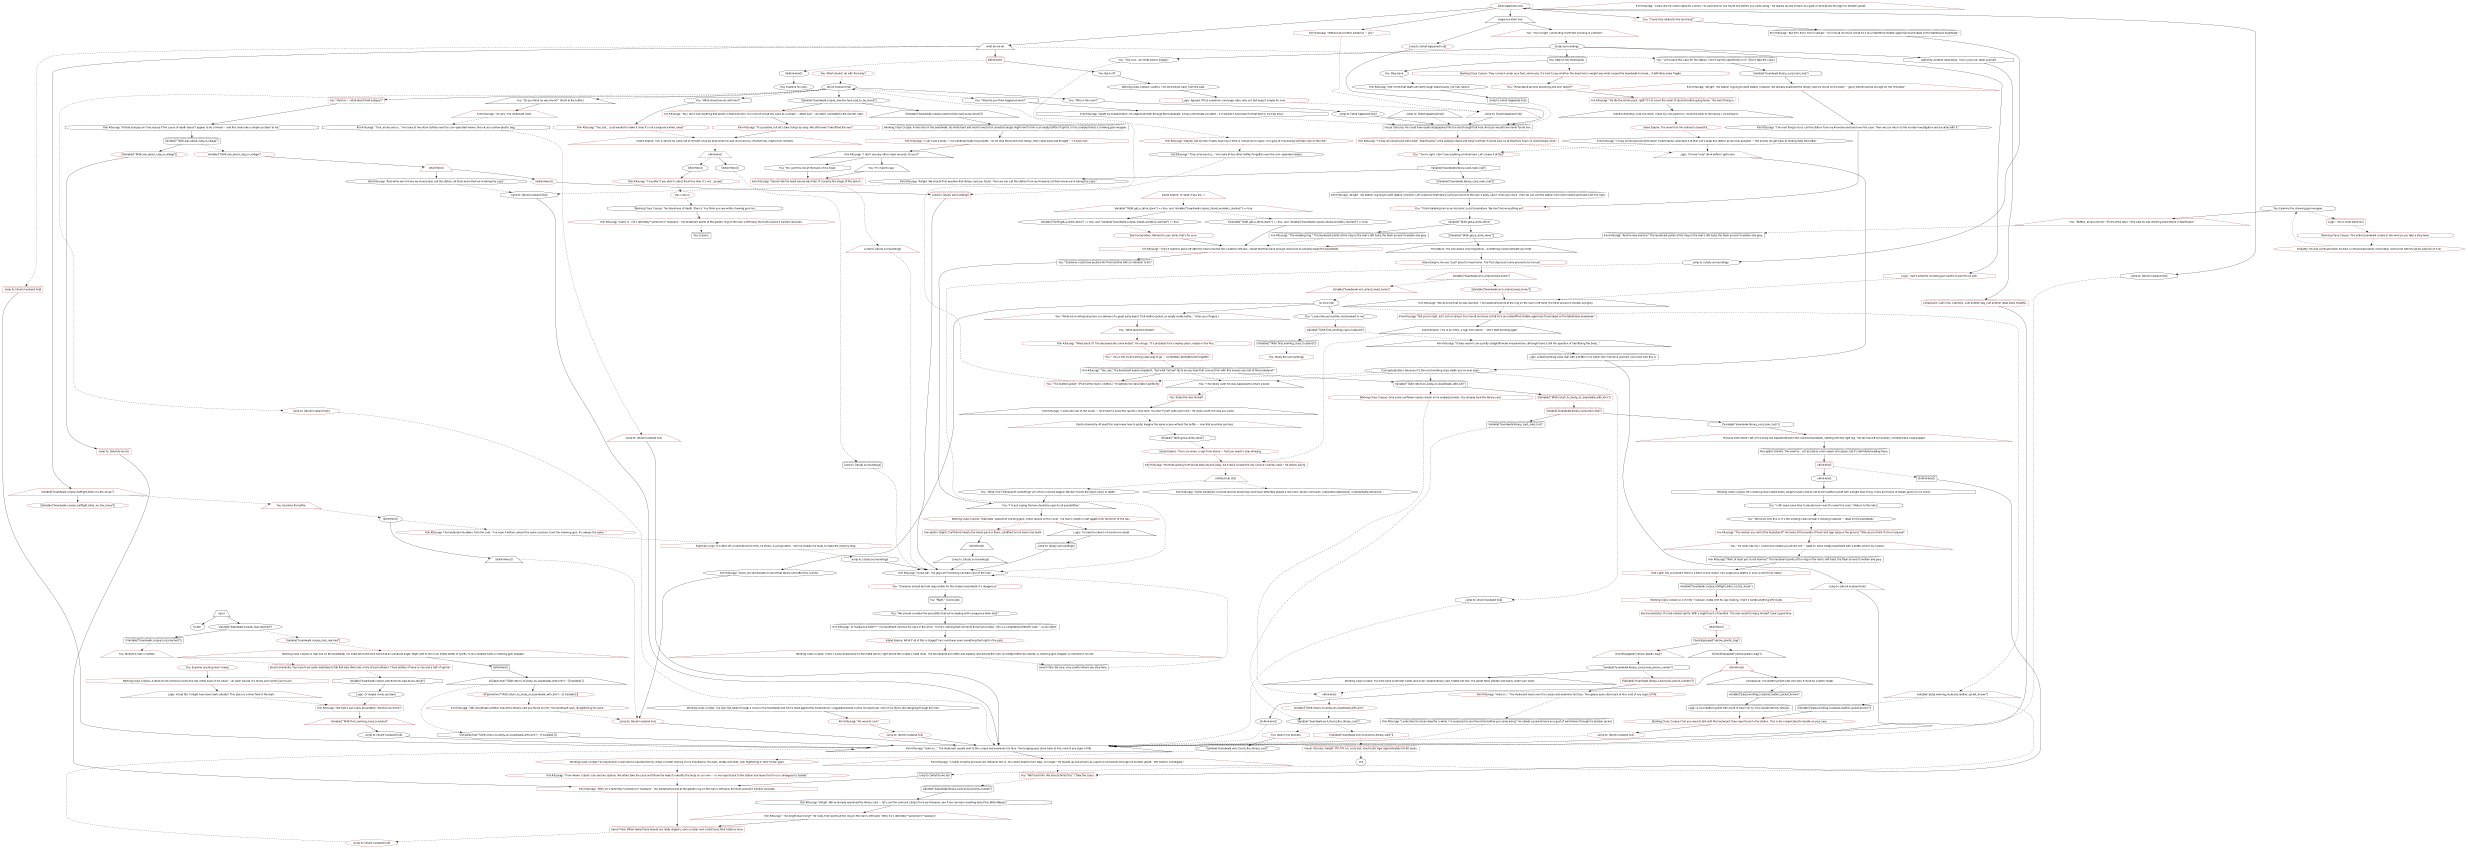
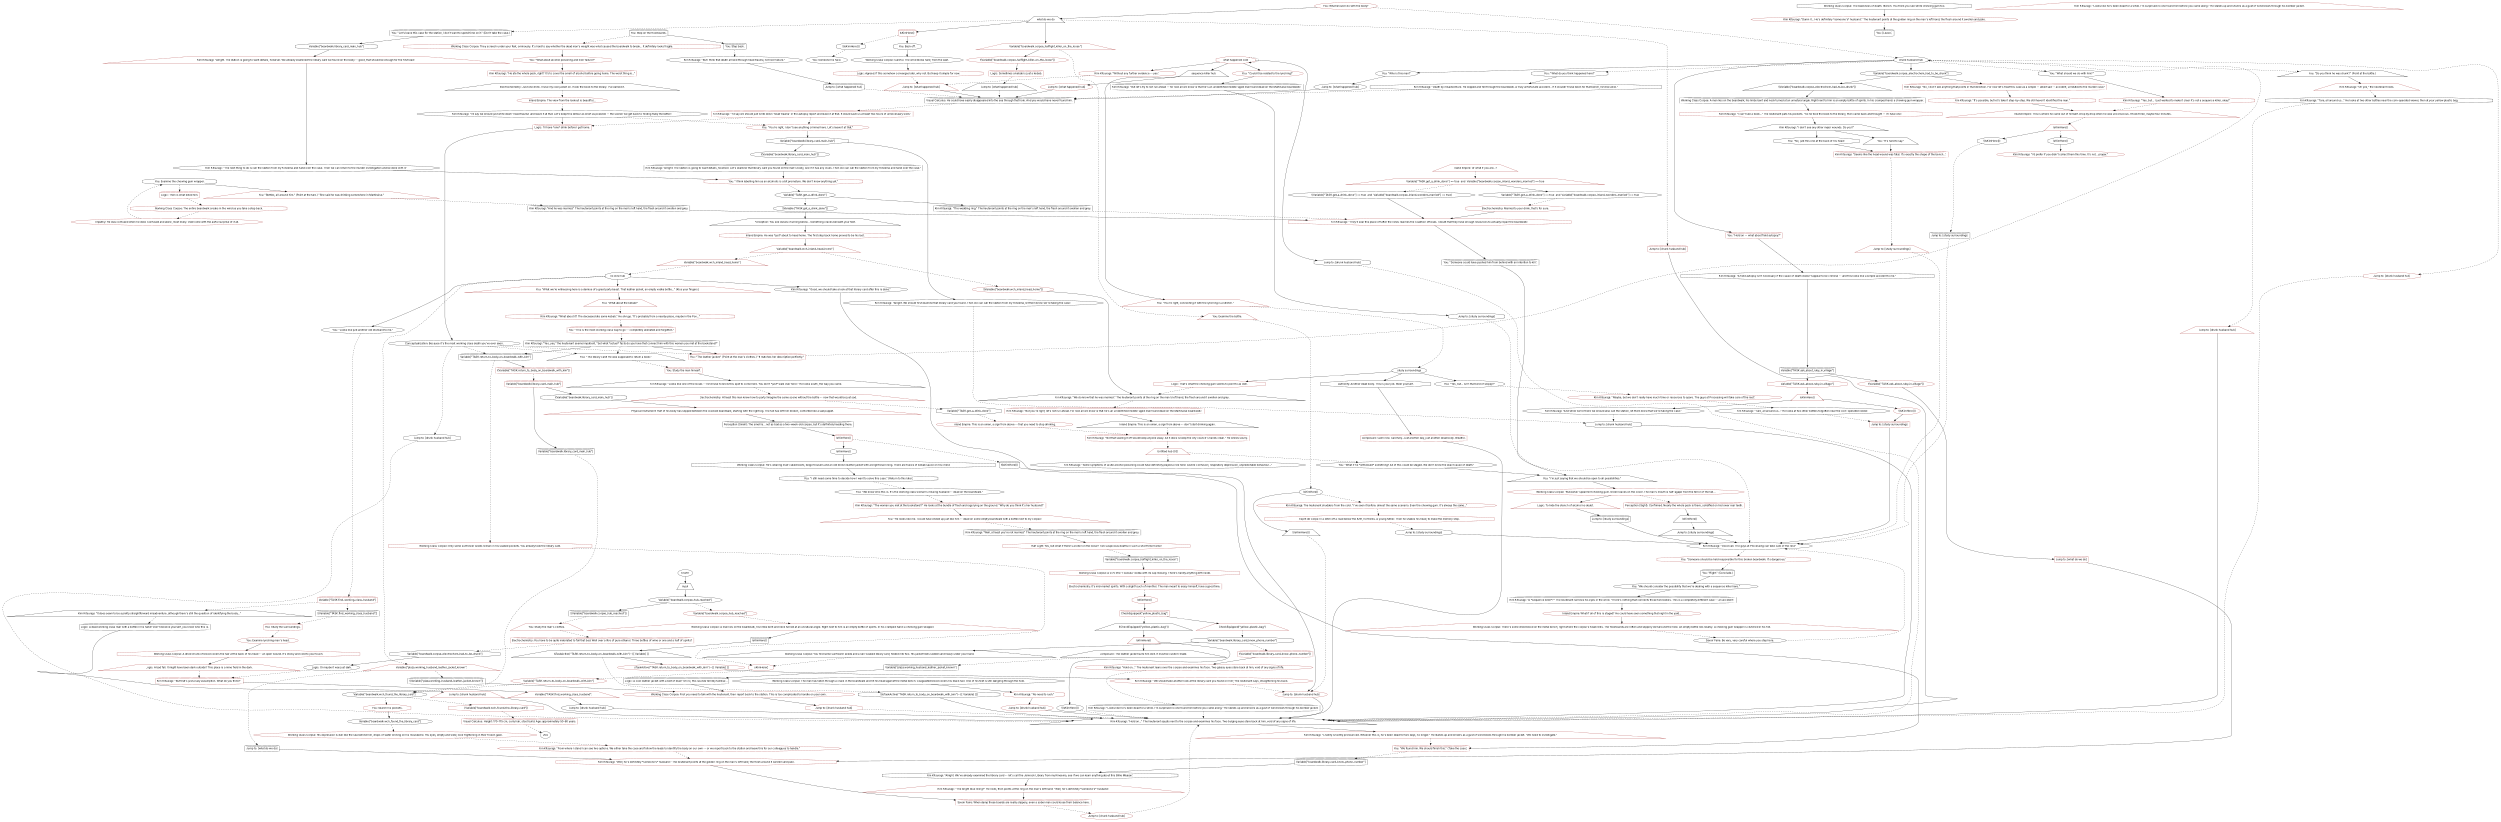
(1251, 26) -> (1190, 13)
(1567, 52) -> none
none -> (1016, 74)
(1394, 74) -> (735, 46)
(794, 87) -> (827, 60)
(1707, 154) -> (562, 128)
(682, 195) -> none
(2346, 222) -> (180, 195)
(1287, 357) -> (283, 627)
(1102, 532) -> (1565, 506)
(210, 620) -> (685, 579)
none -> (276, 633)
(1073, 668) -> (1740, 640)
